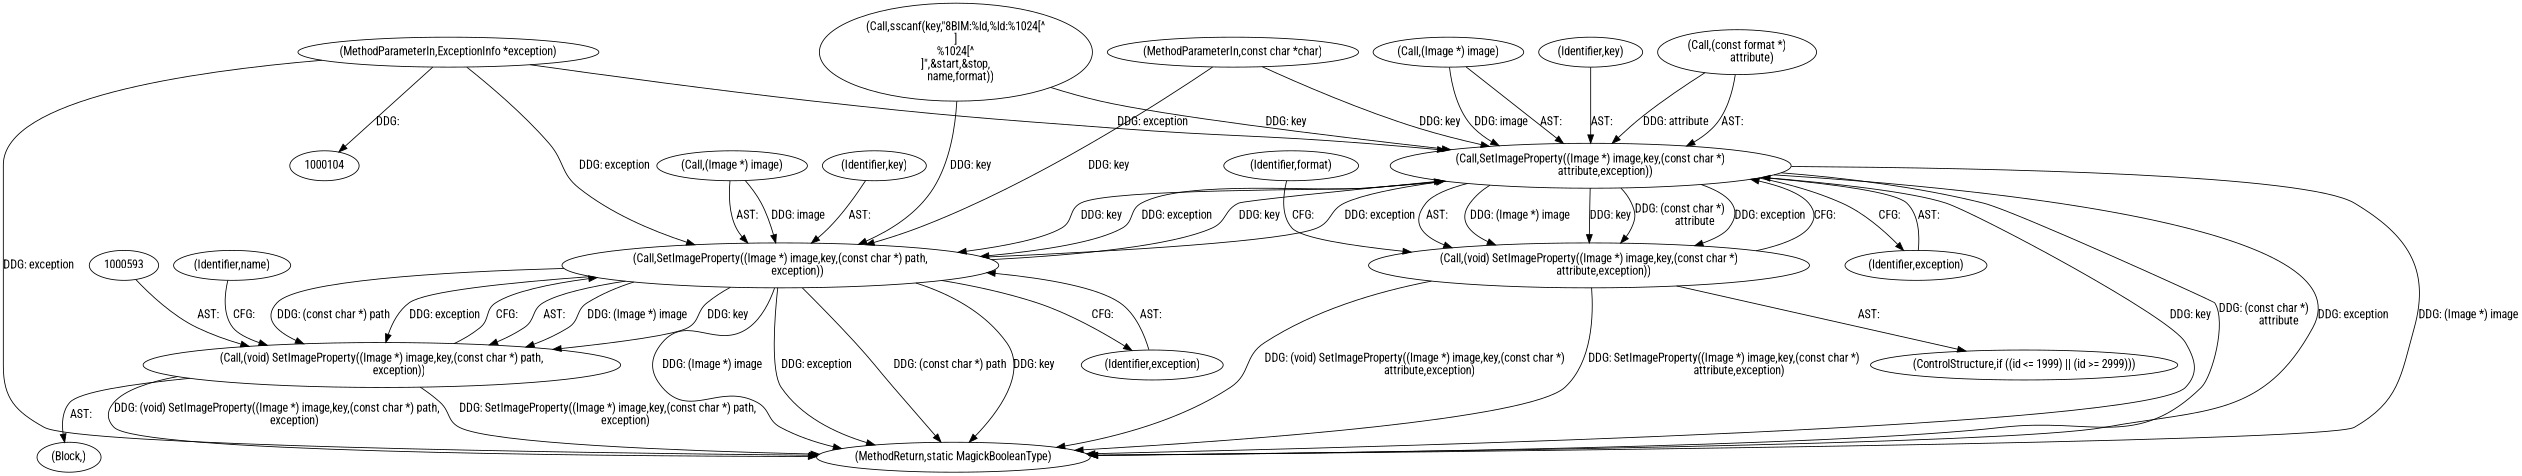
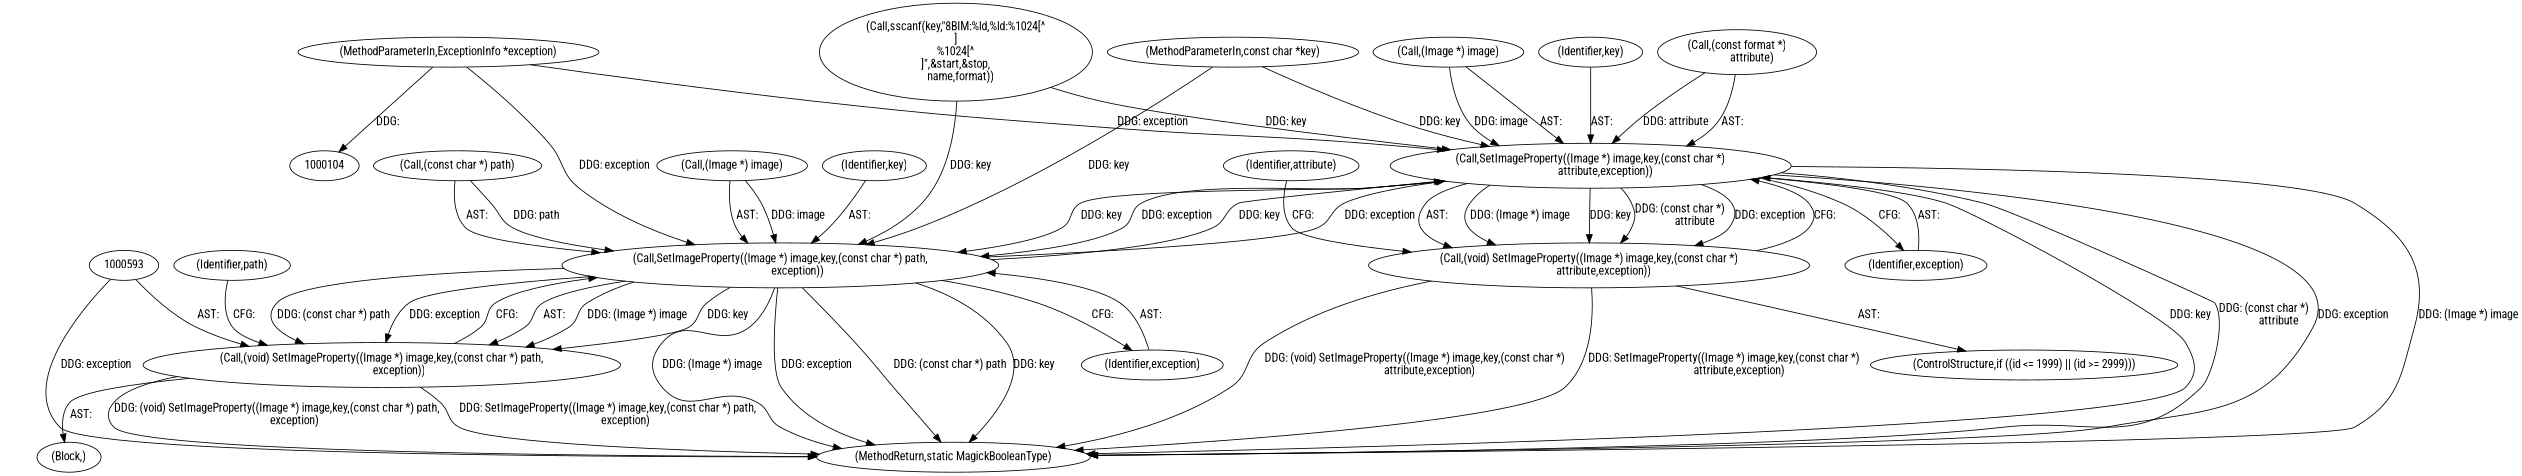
(1233, 52) -> (1233, 52)
none -> (458, 166)
(1291, 166) -> (1291, 166)
(232, 265) -> (232, 265)
(111, 436) -> (163, 444)
